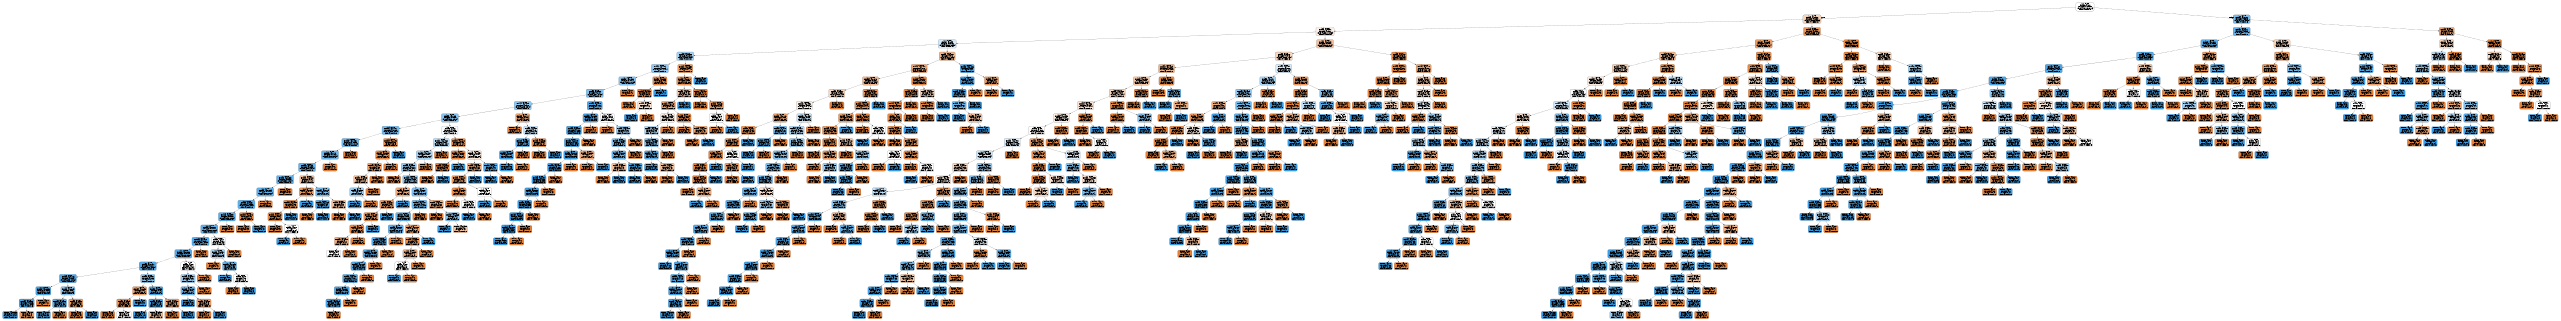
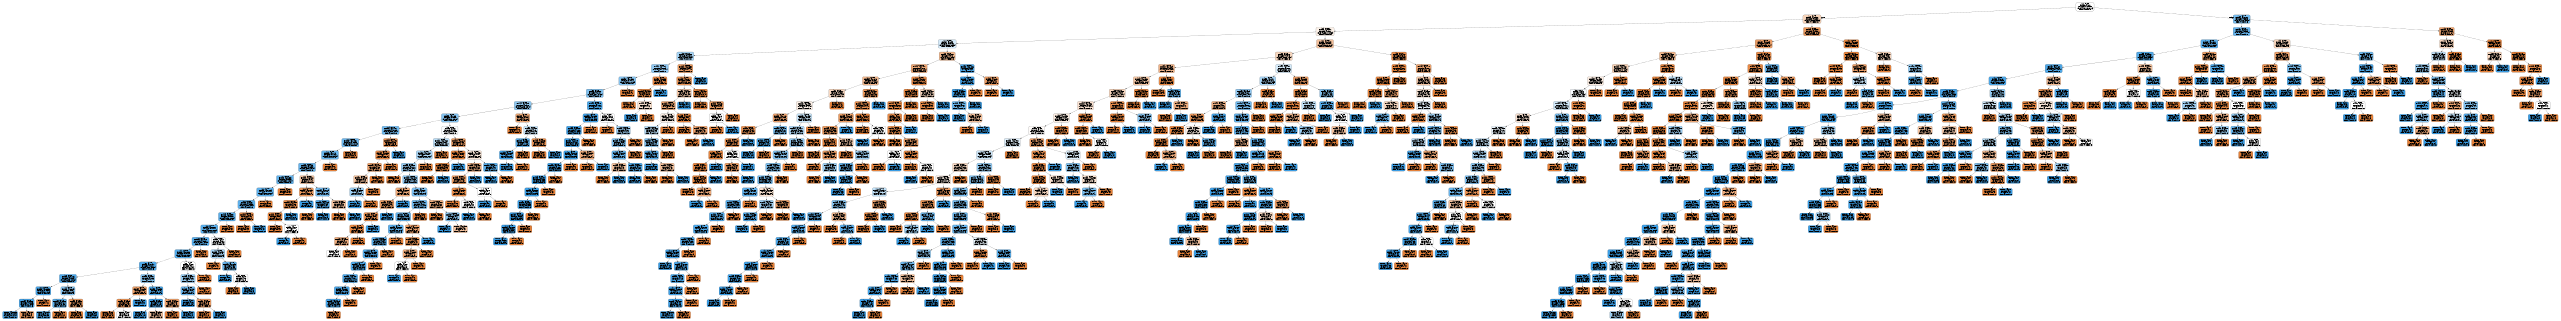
(667, 317) -> (667, 317)
(1549, 317) -> (1549, 317)
